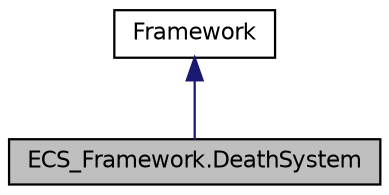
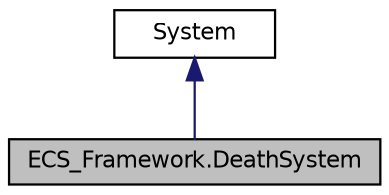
(195, 34) -> (195, 34)
